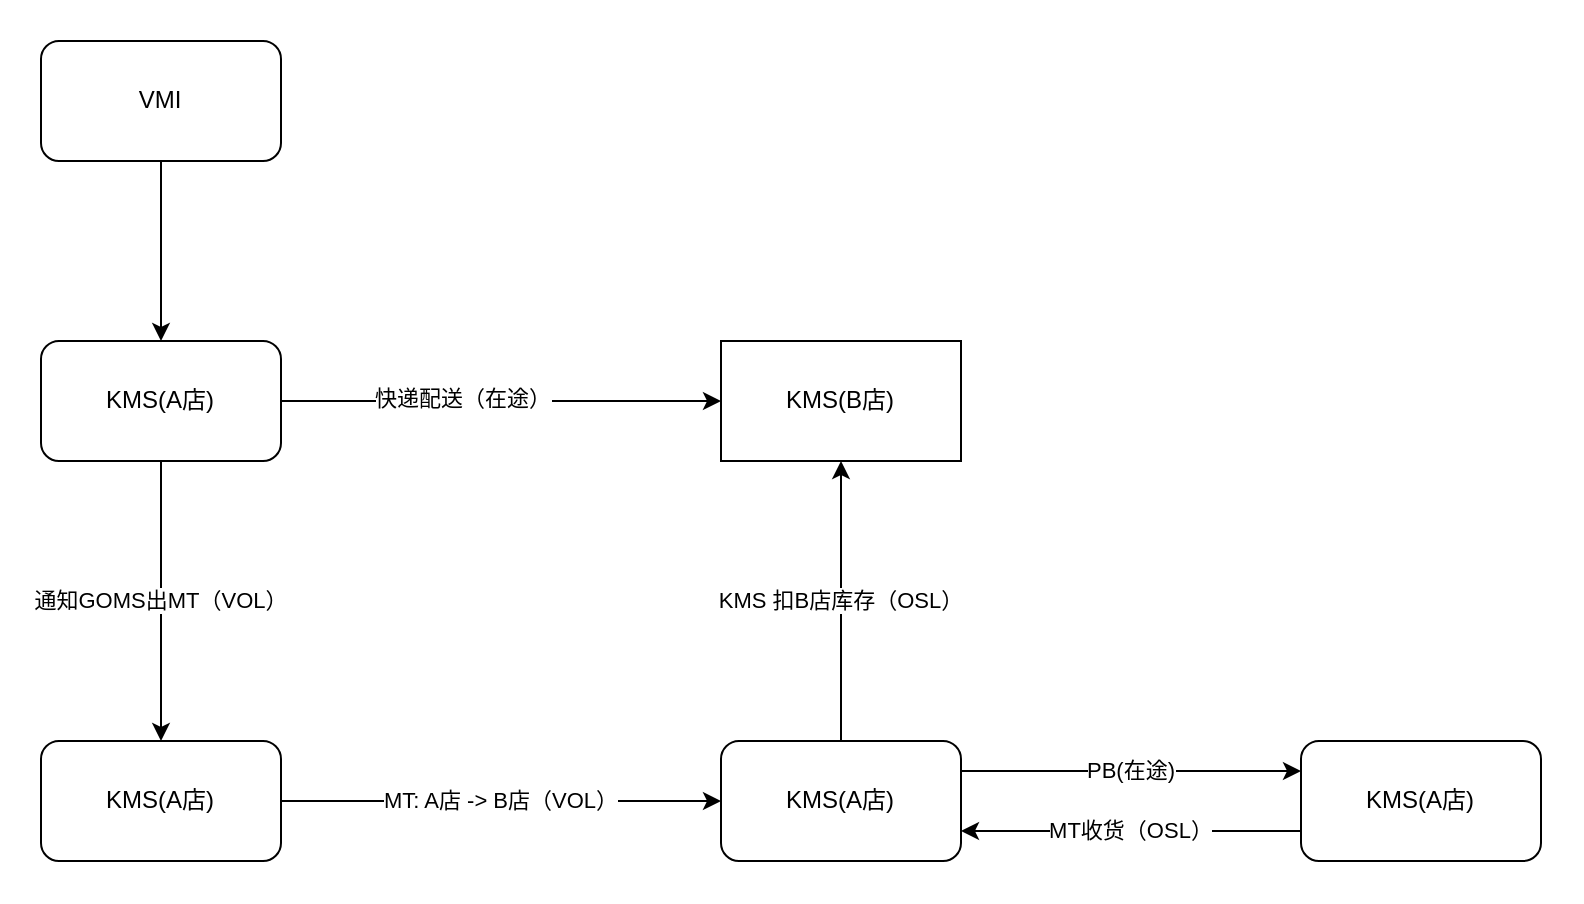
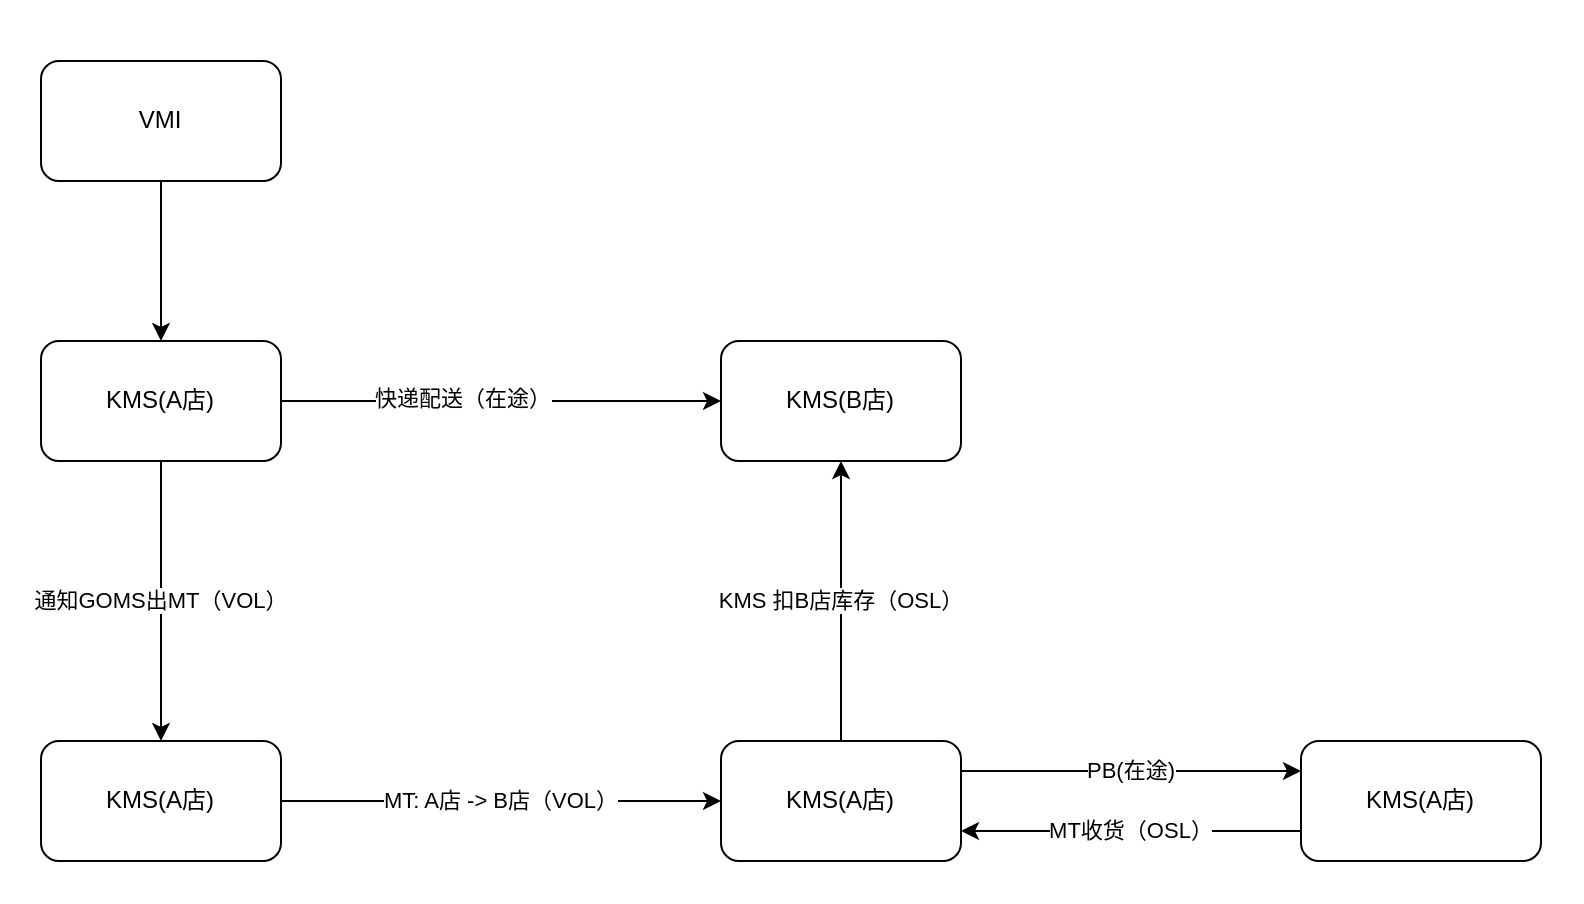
(161, 101) -> (161, 121)
(841, 401) -> (841, 401)
